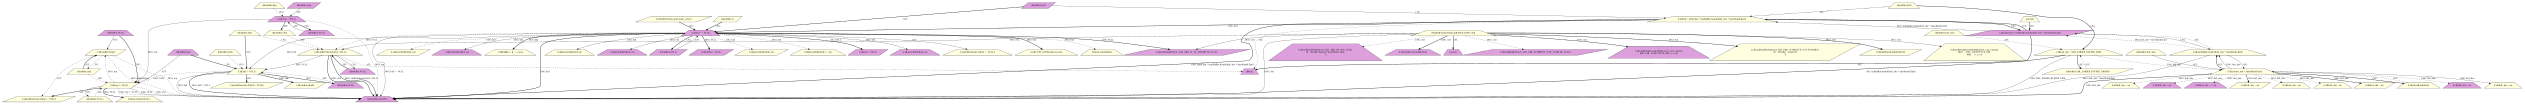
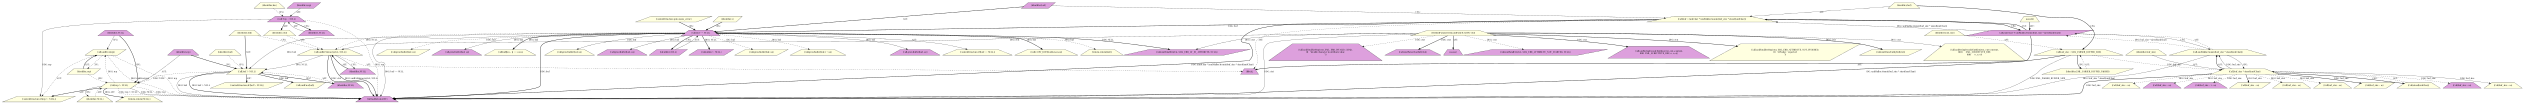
(182, 23) -> (125, 22)
(868, 52) -> none
(2245, 72) -> (2245, 72)
(110, 92) -> (110, 92)
